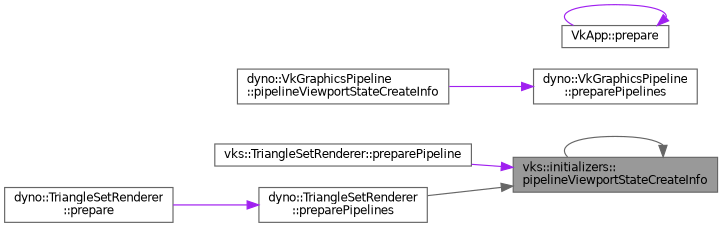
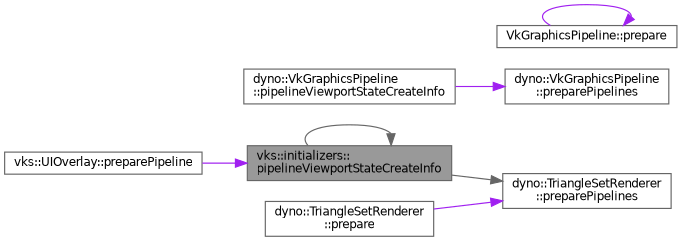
(615, 37) -> (587, 37)
(343, 155) -> (103, 163)
(464, 191) -> (471, 177)
